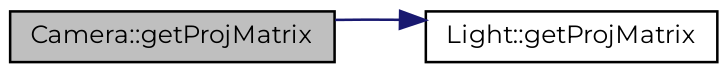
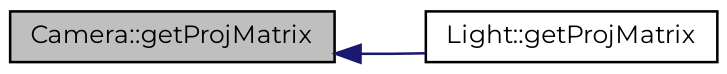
(367, 20) -> (393, 54)
